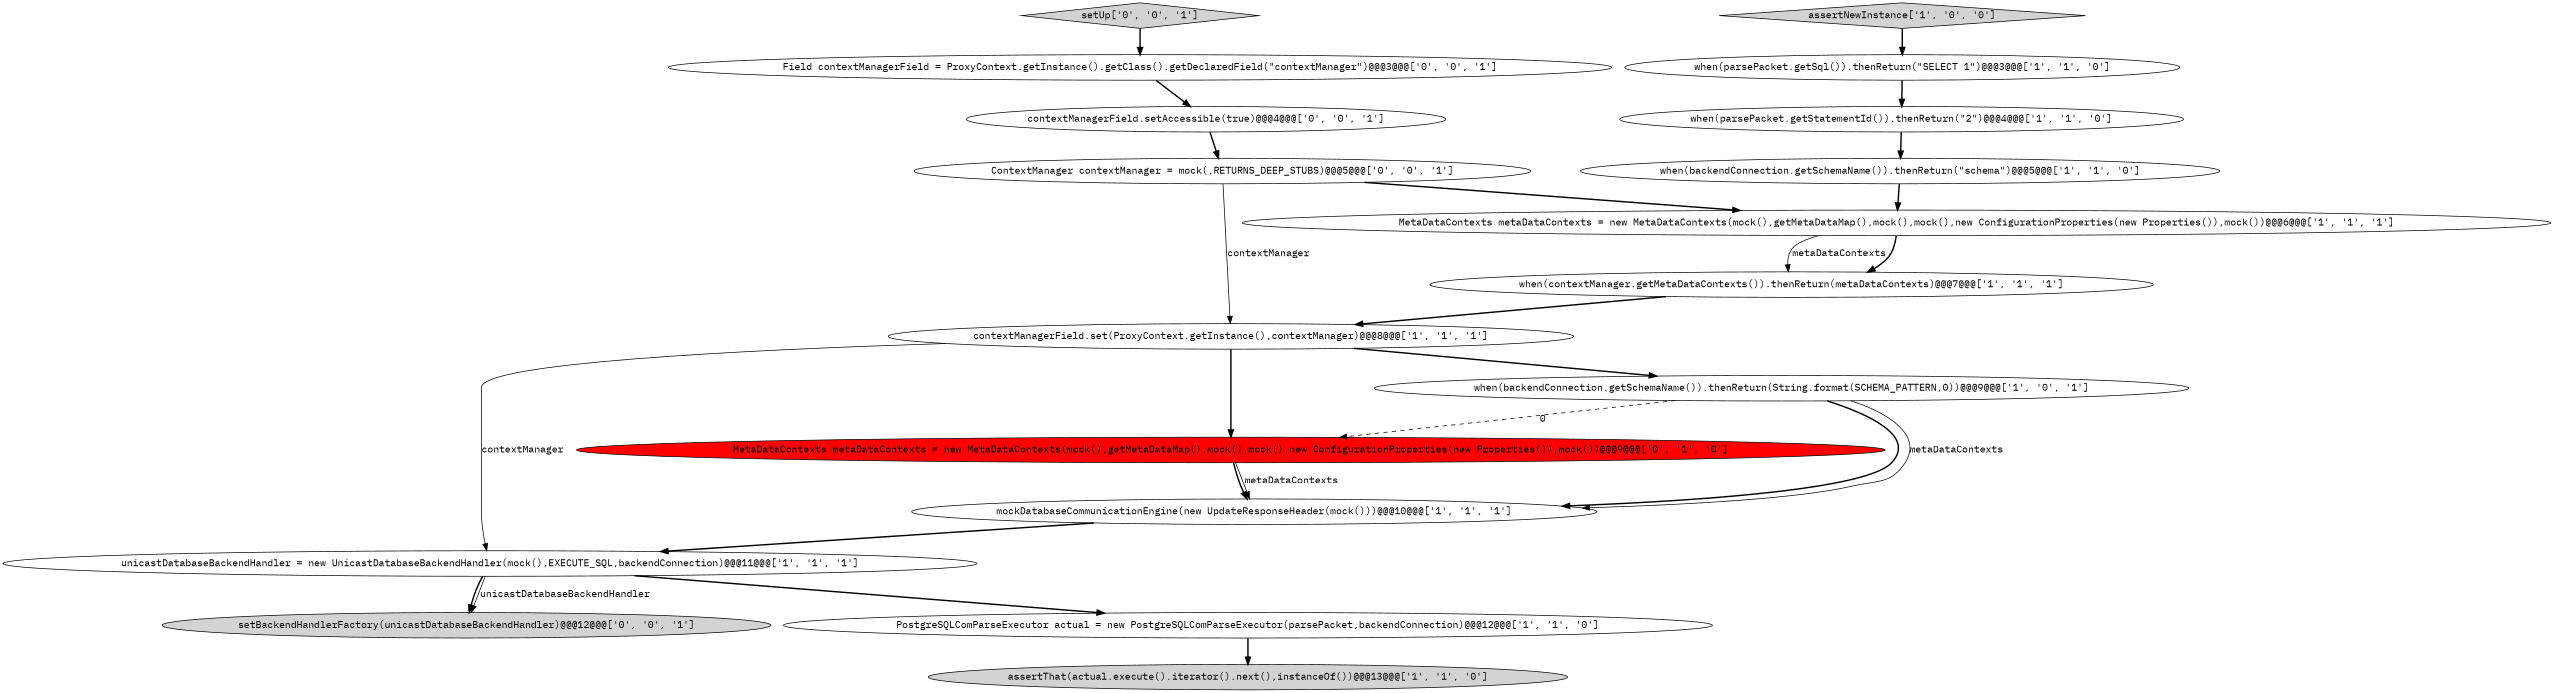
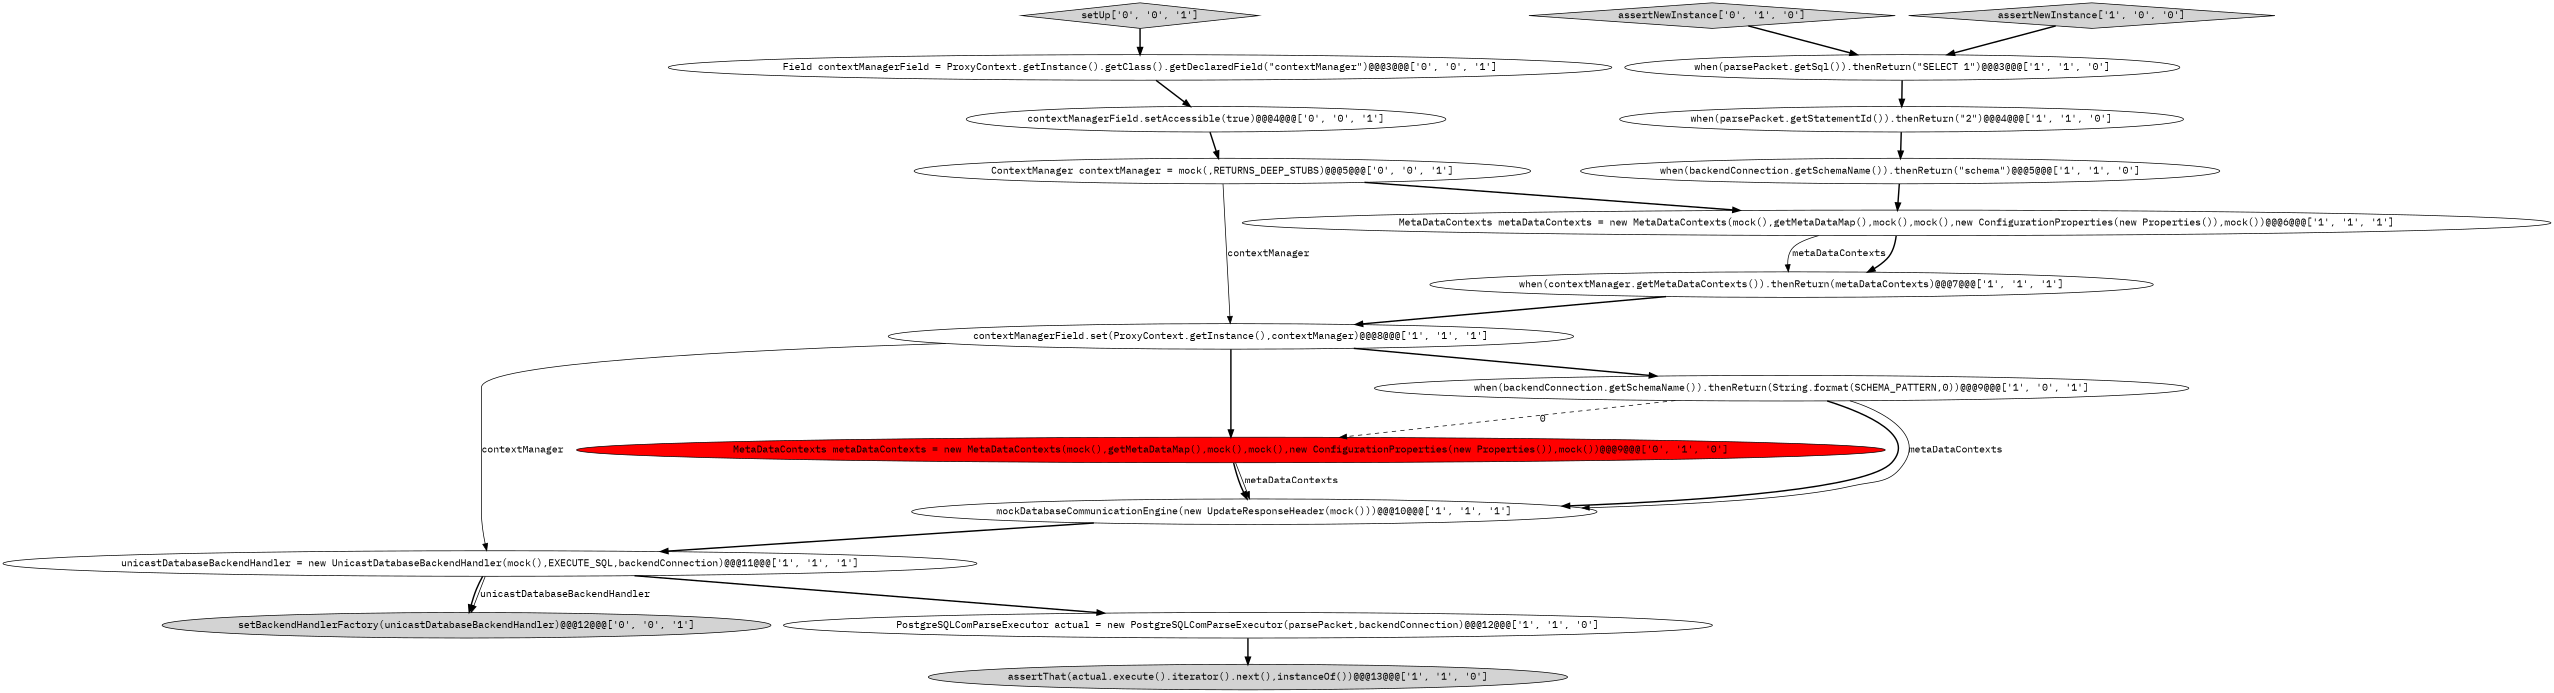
none -> (1712, 16)
